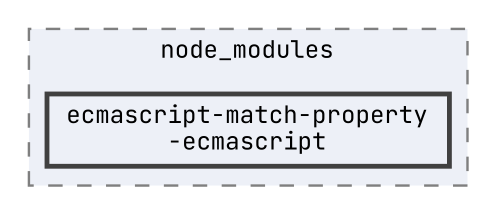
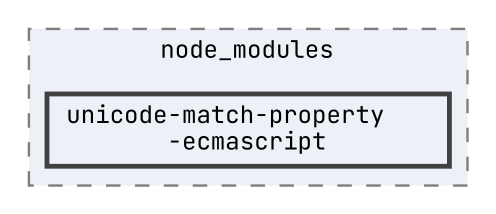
(248, 130) -> (248, 130)
